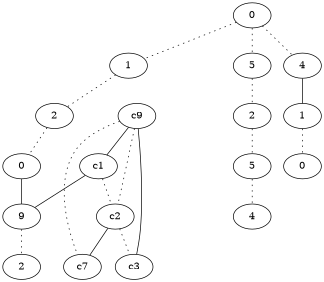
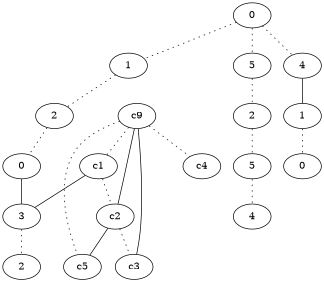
(118, 141) -> (118, 141)
(126, 166) -> (126, 166)
none -> (202, 166)
(22, 217) -> (22, 217)
(82, 267) -> (82, 267)
